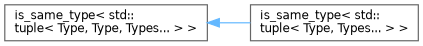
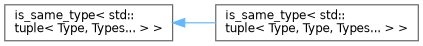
(235, 23) -> (200, 23)
